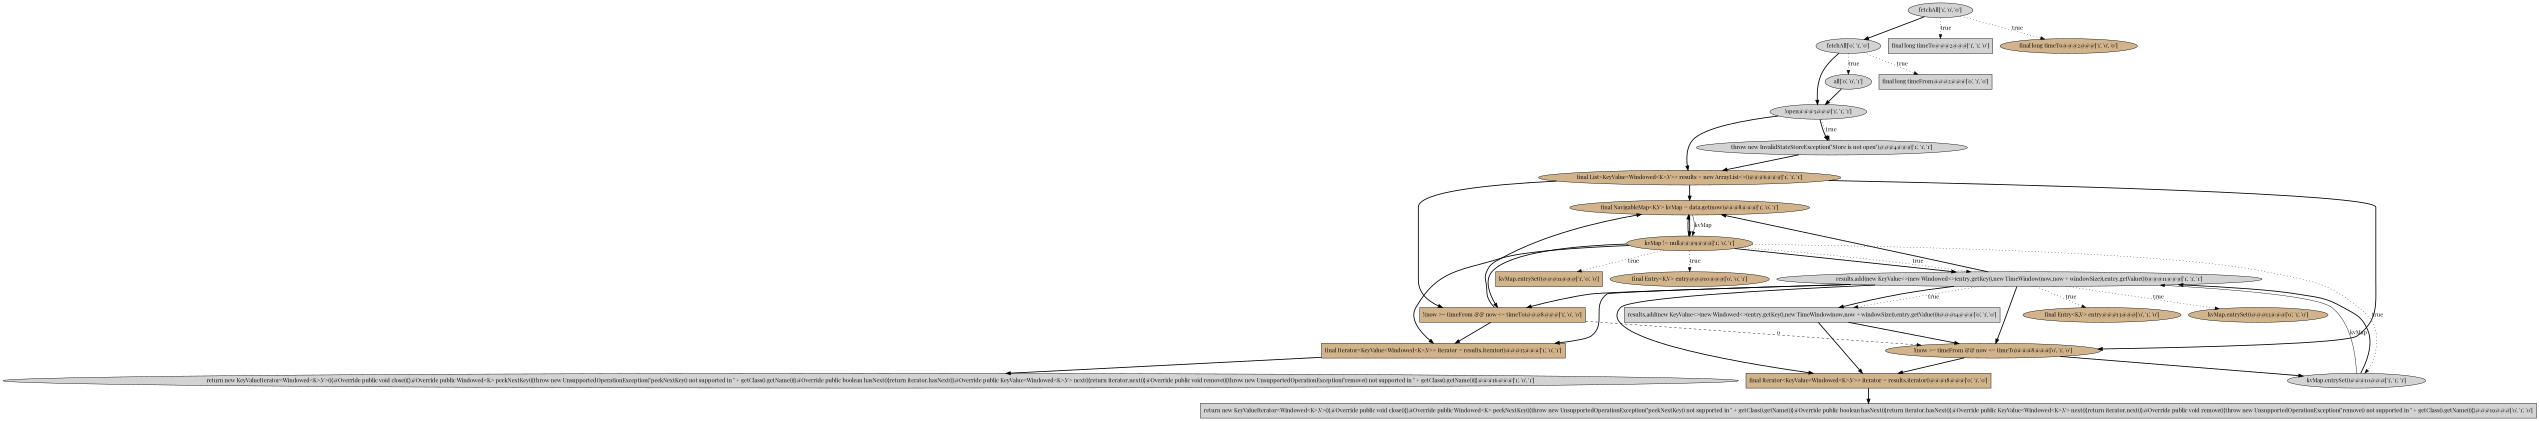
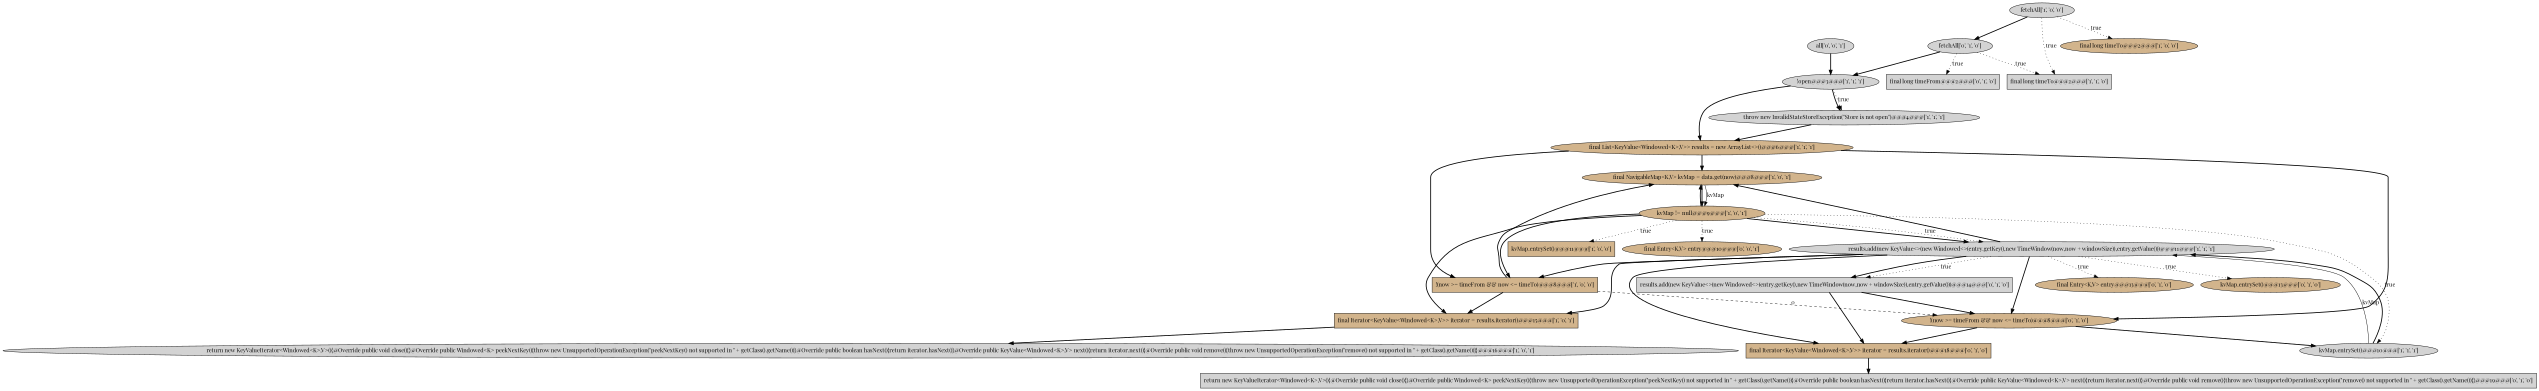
(1848, 62) -> (2006, 63)
